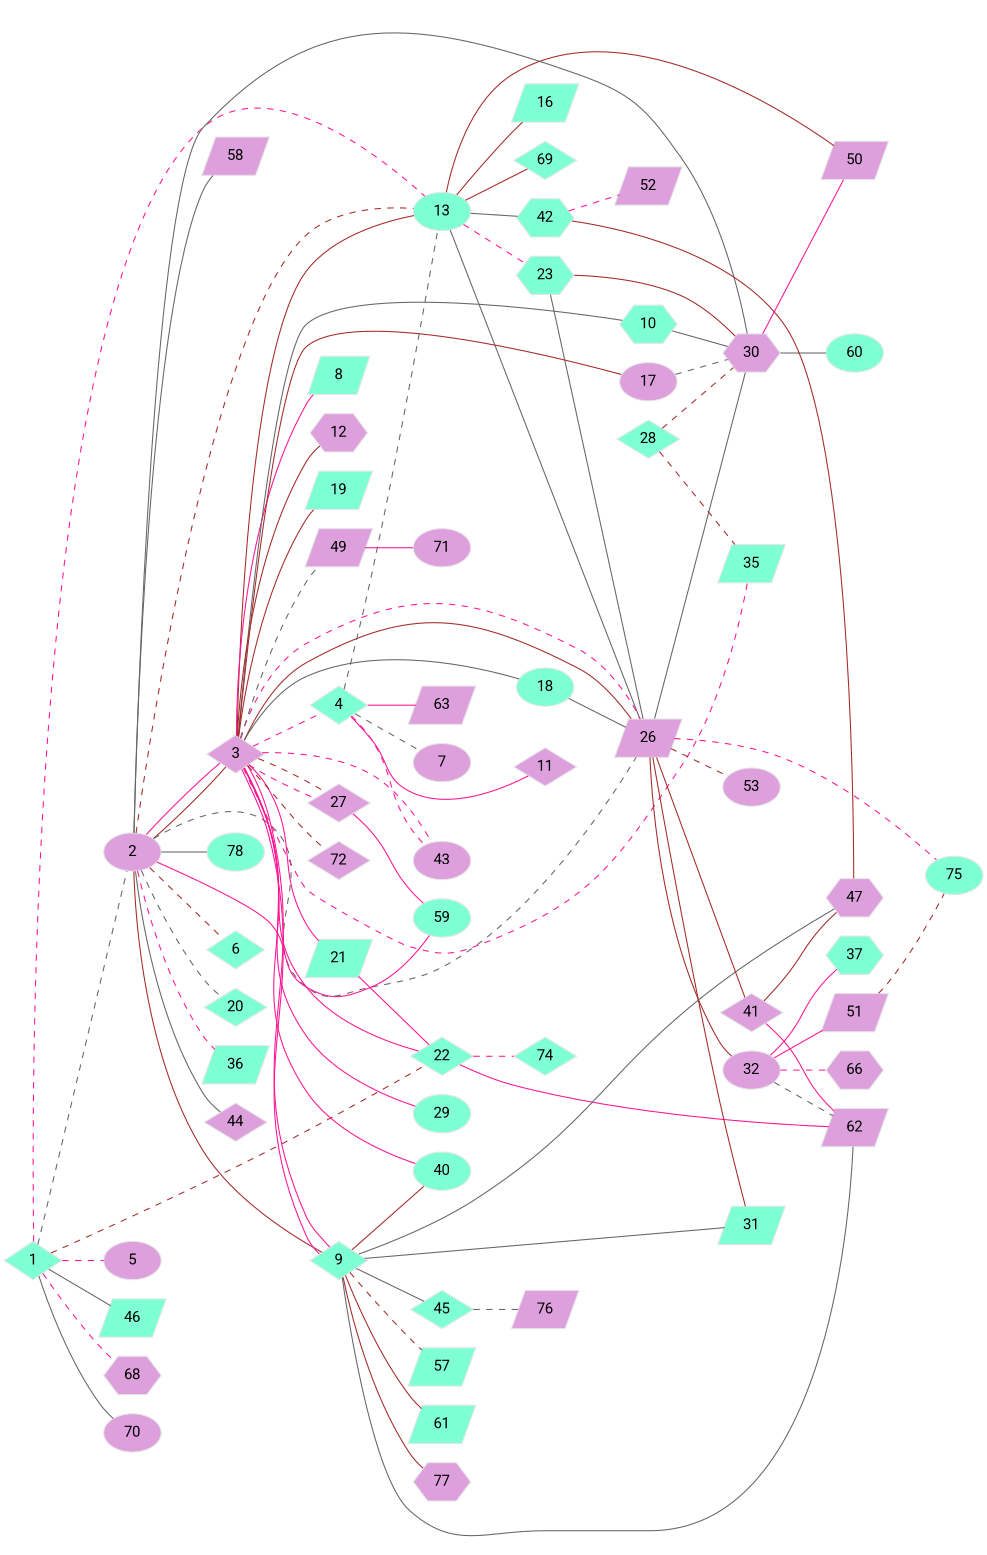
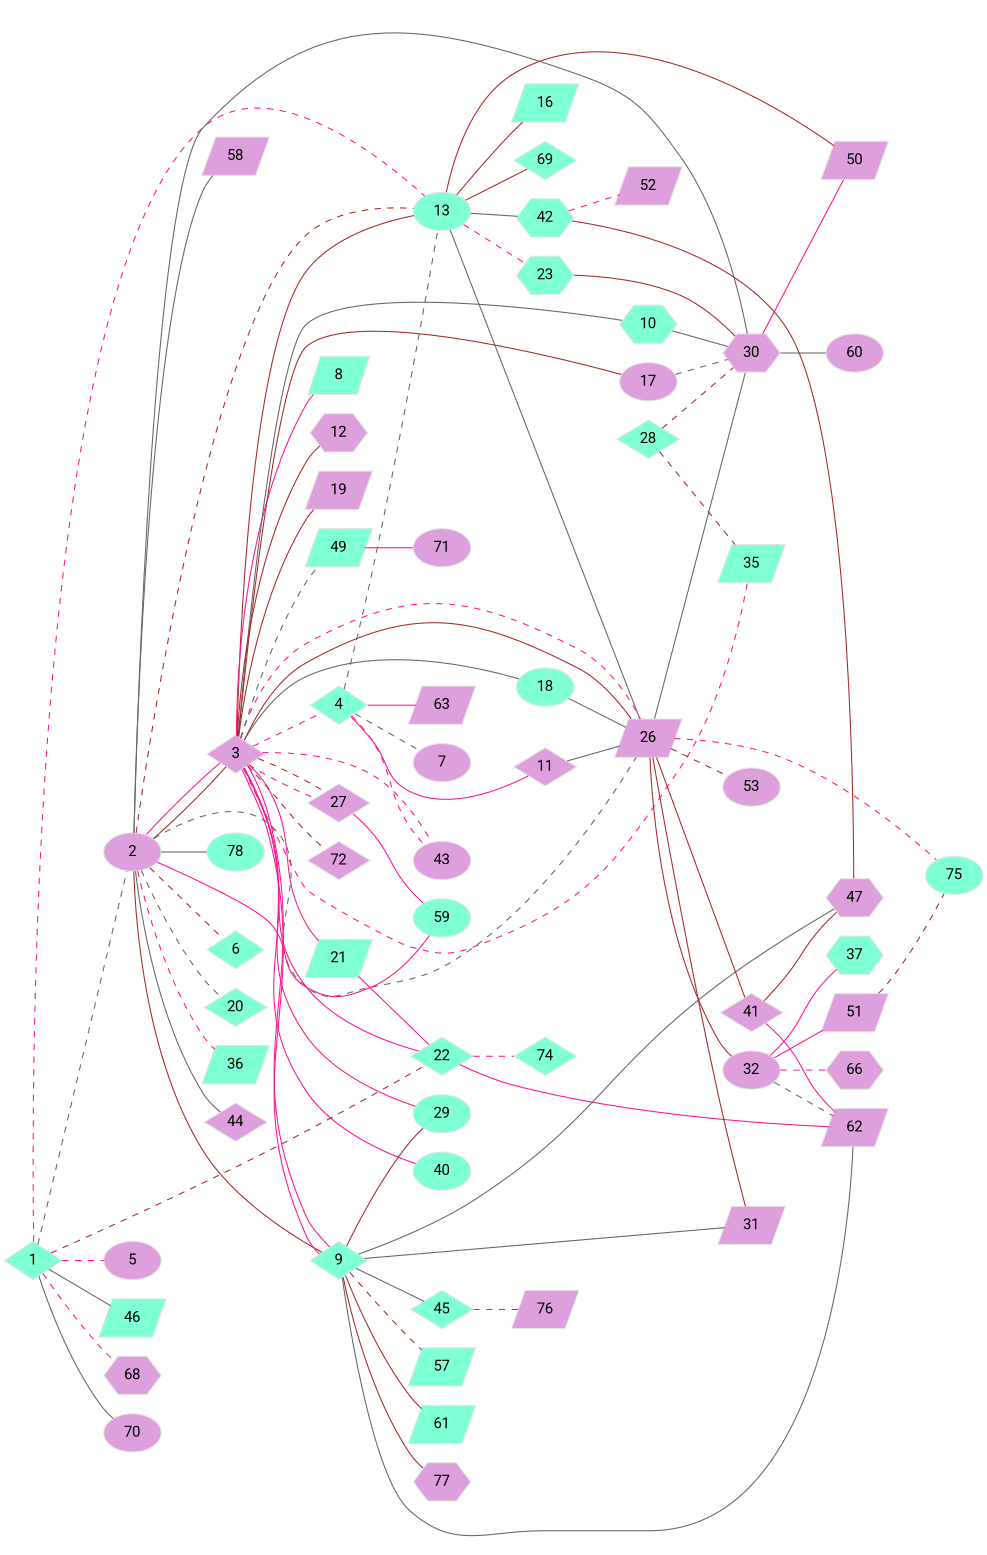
(855, 353) -> (855, 353)
(339, 490) -> (339, 490)
(597, 507) -> (594, 753)
(339, 548) -> (339, 548)
(388, 1218) -> (380, 1184)
(752, 1225) -> (752, 1225)
